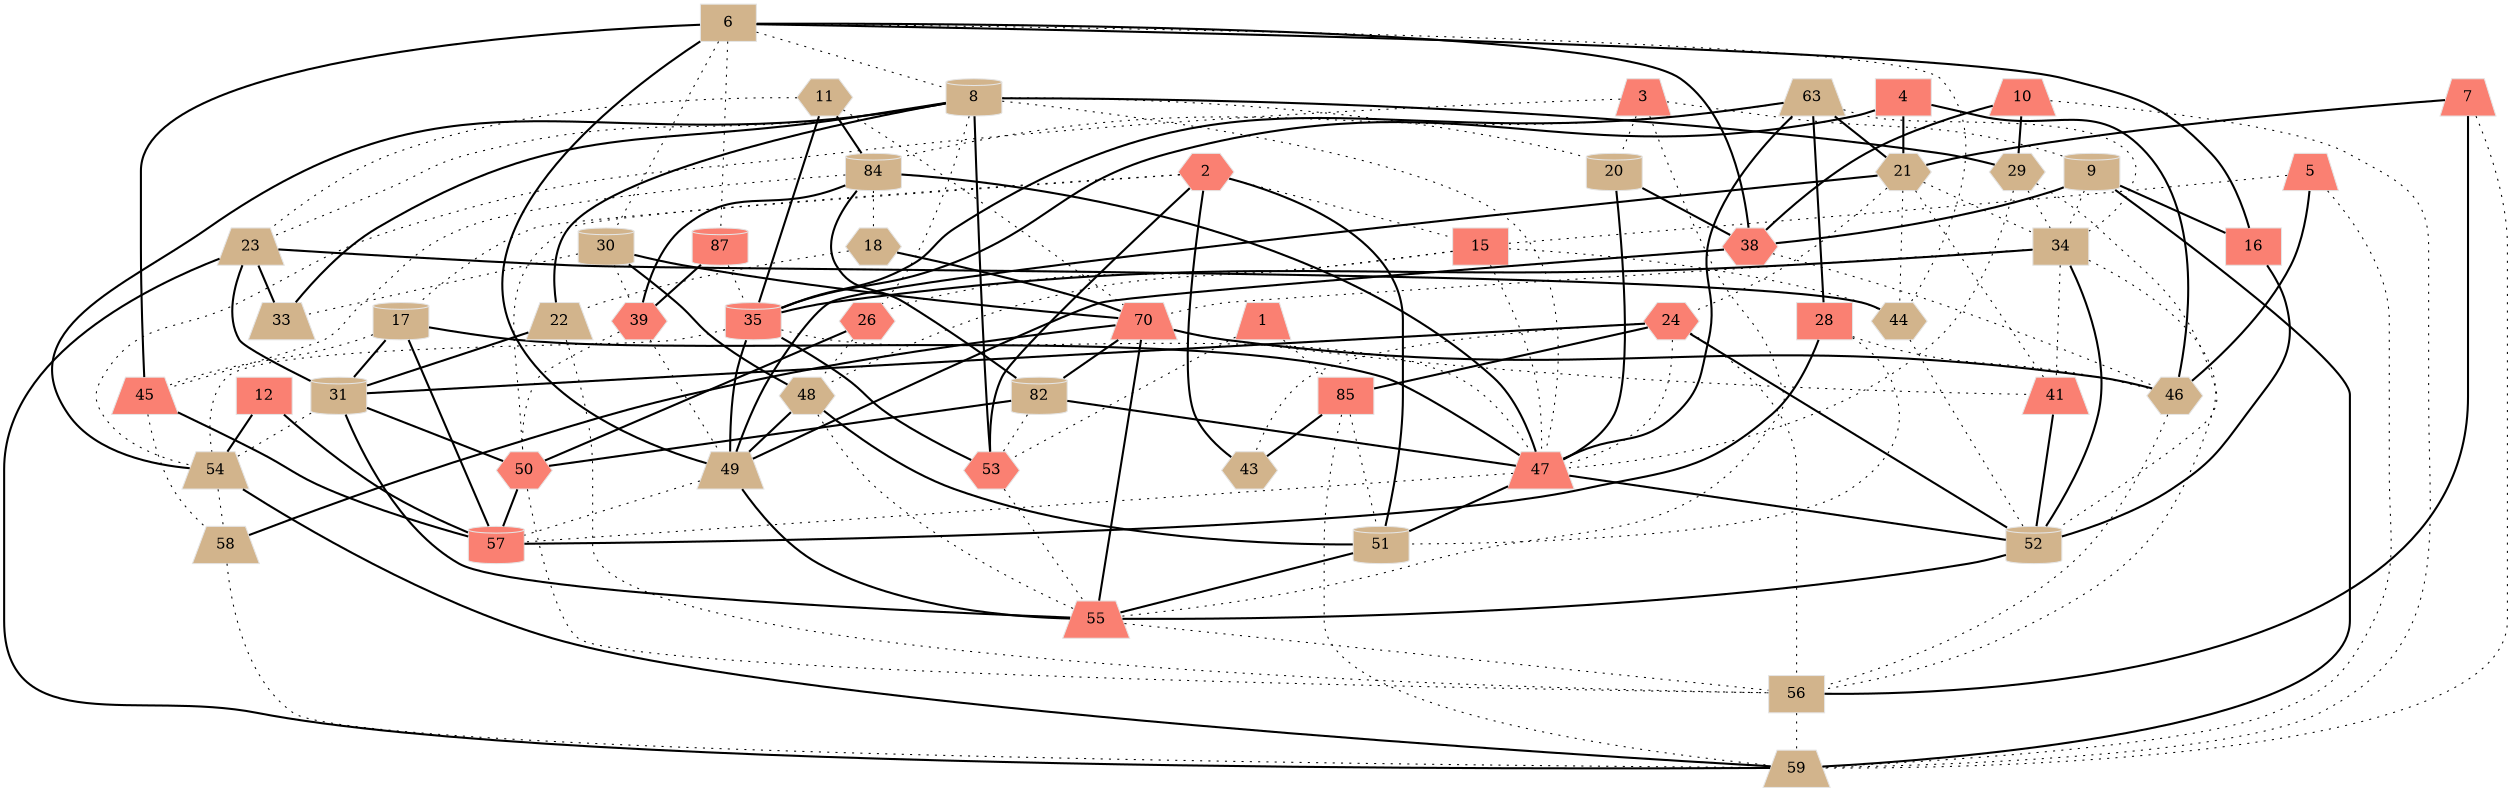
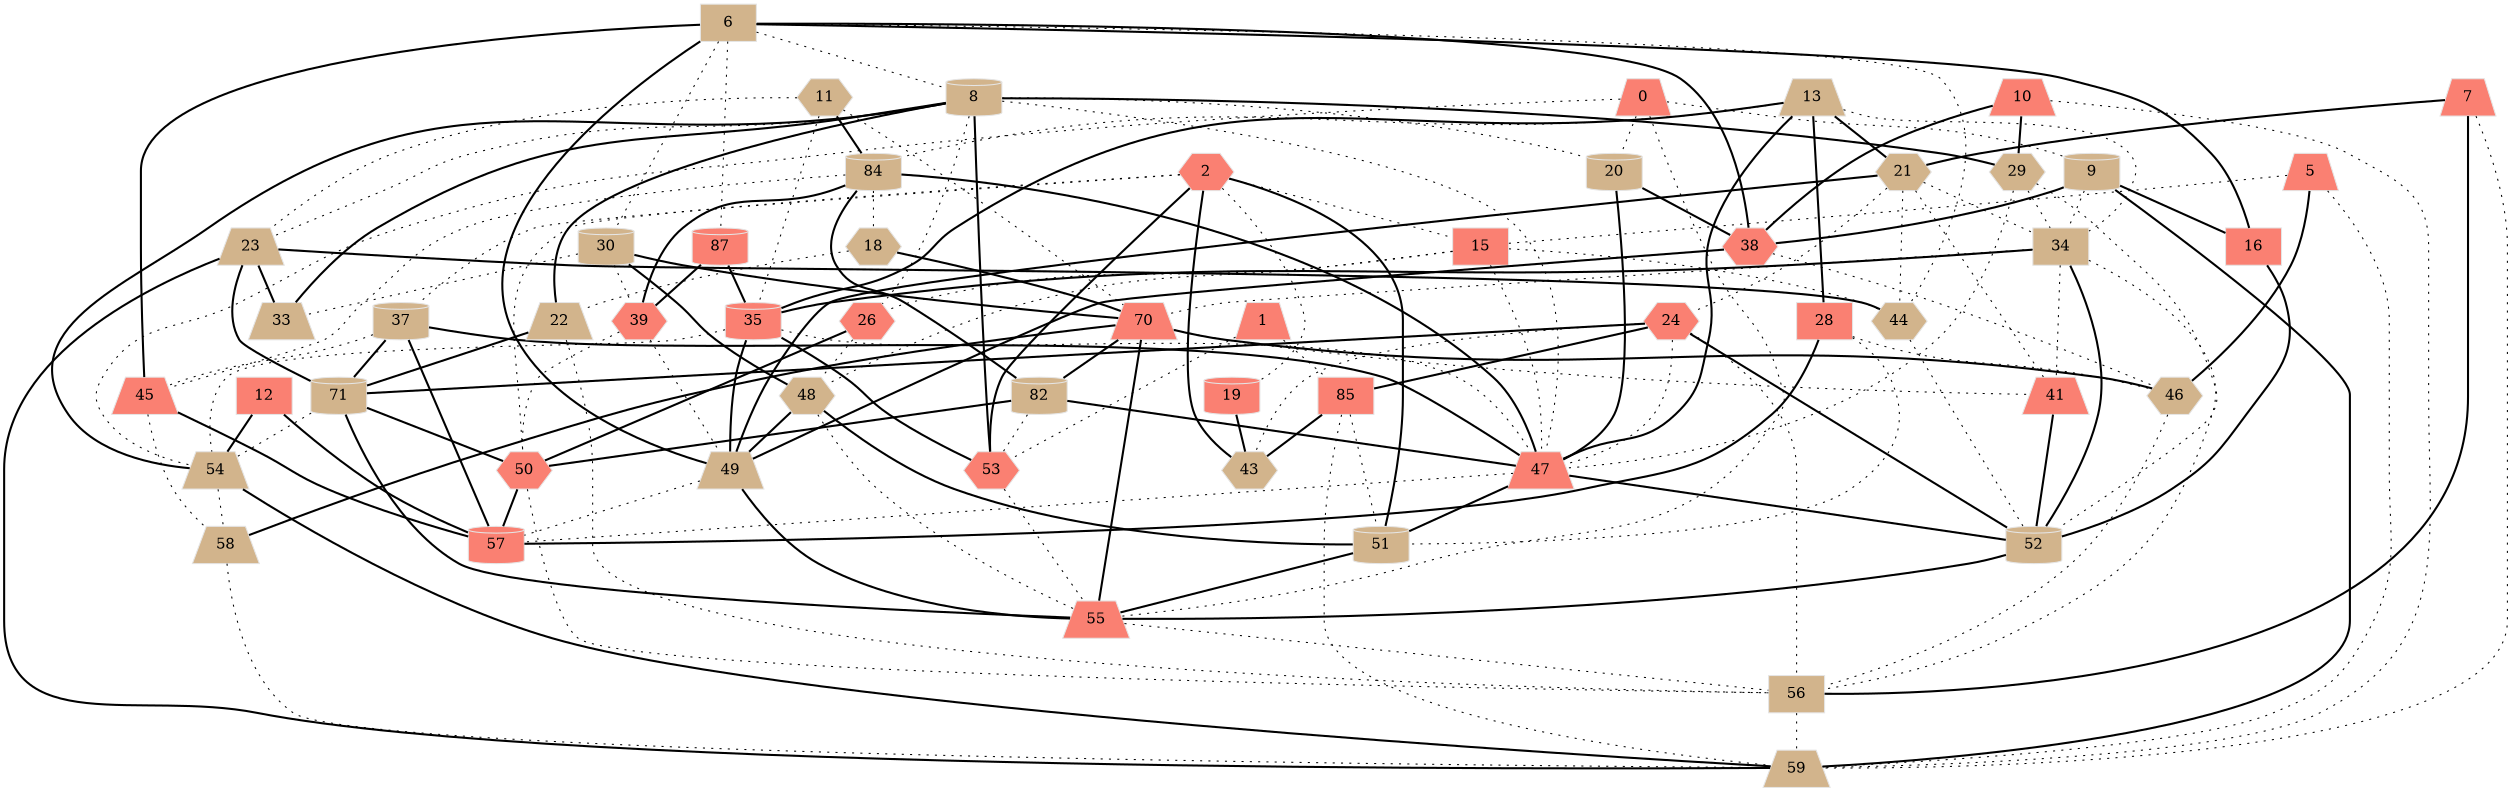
(1643, 97) -> (1643, 97)
(1812, 97) -> (1812, 97)
(1903, 97) -> none
(788, 214) -> (788, 214)
(737, 284) -> (737, 284)
(401, 321) -> (401, 321)
(339, 396) -> (339, 396)
none -> (1232, 396)
